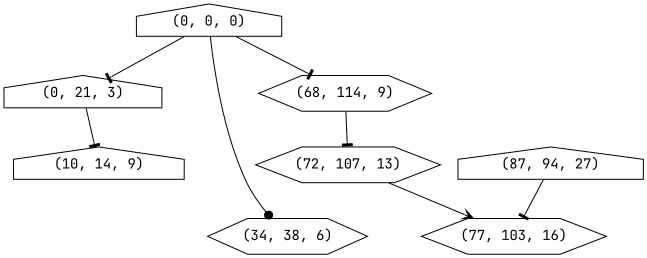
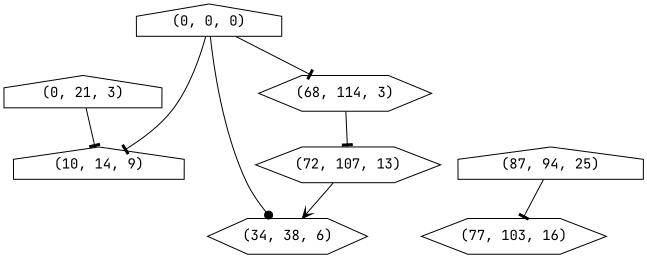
(148, 56) -> (179, 101)
(345, 93) -> (345, 93)
(551, 165) -> (551, 165)
(426, 199) -> (321, 197)
